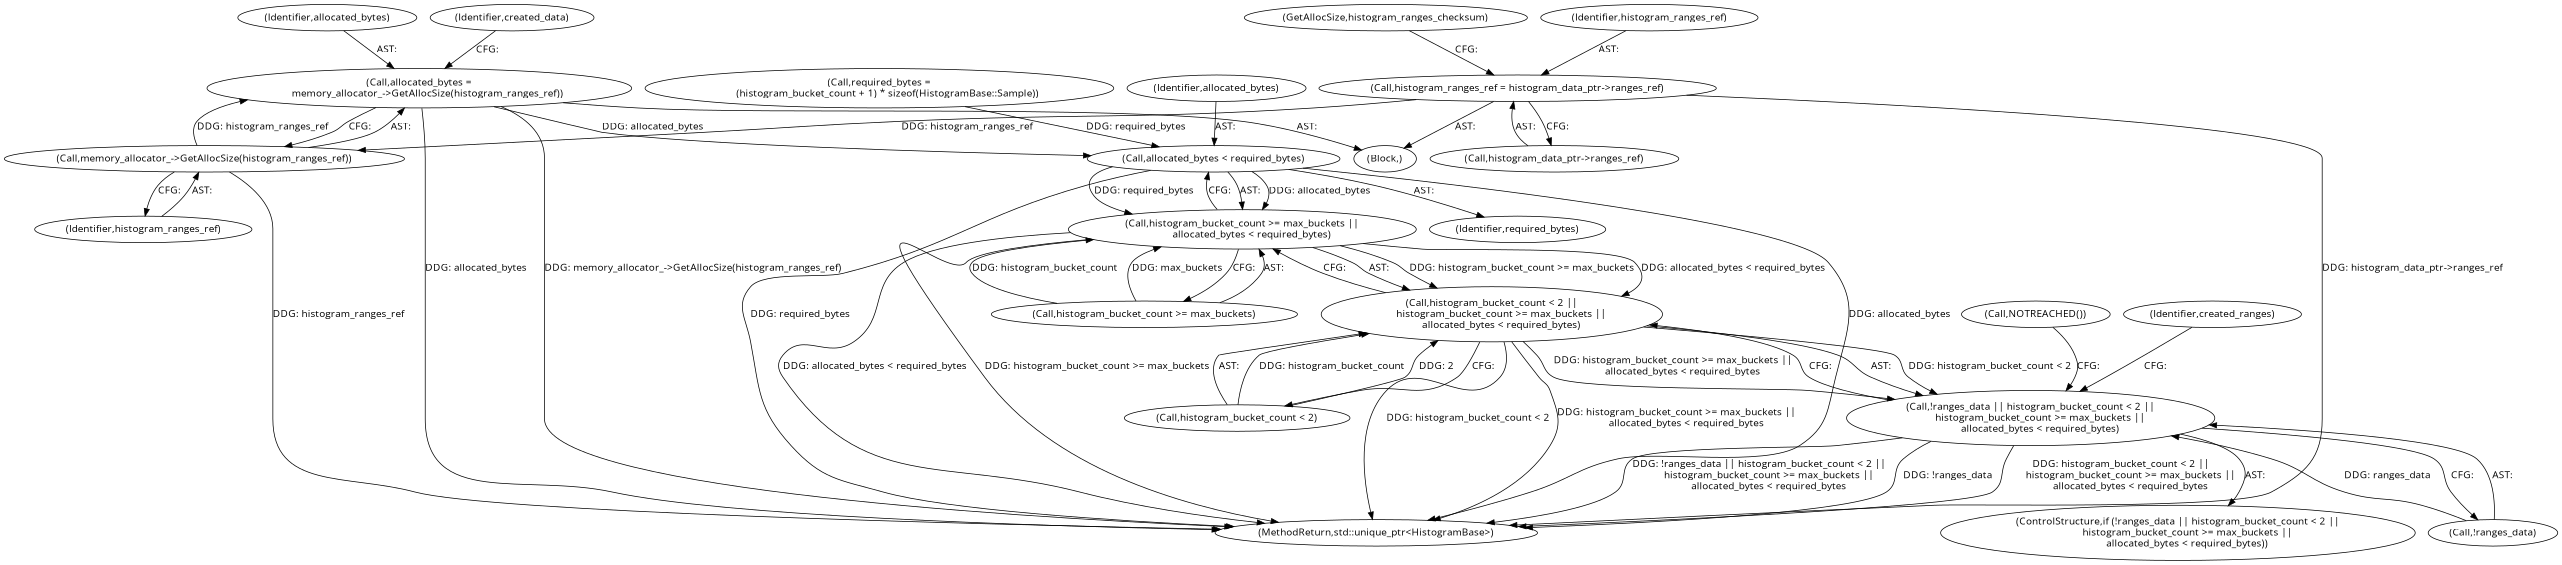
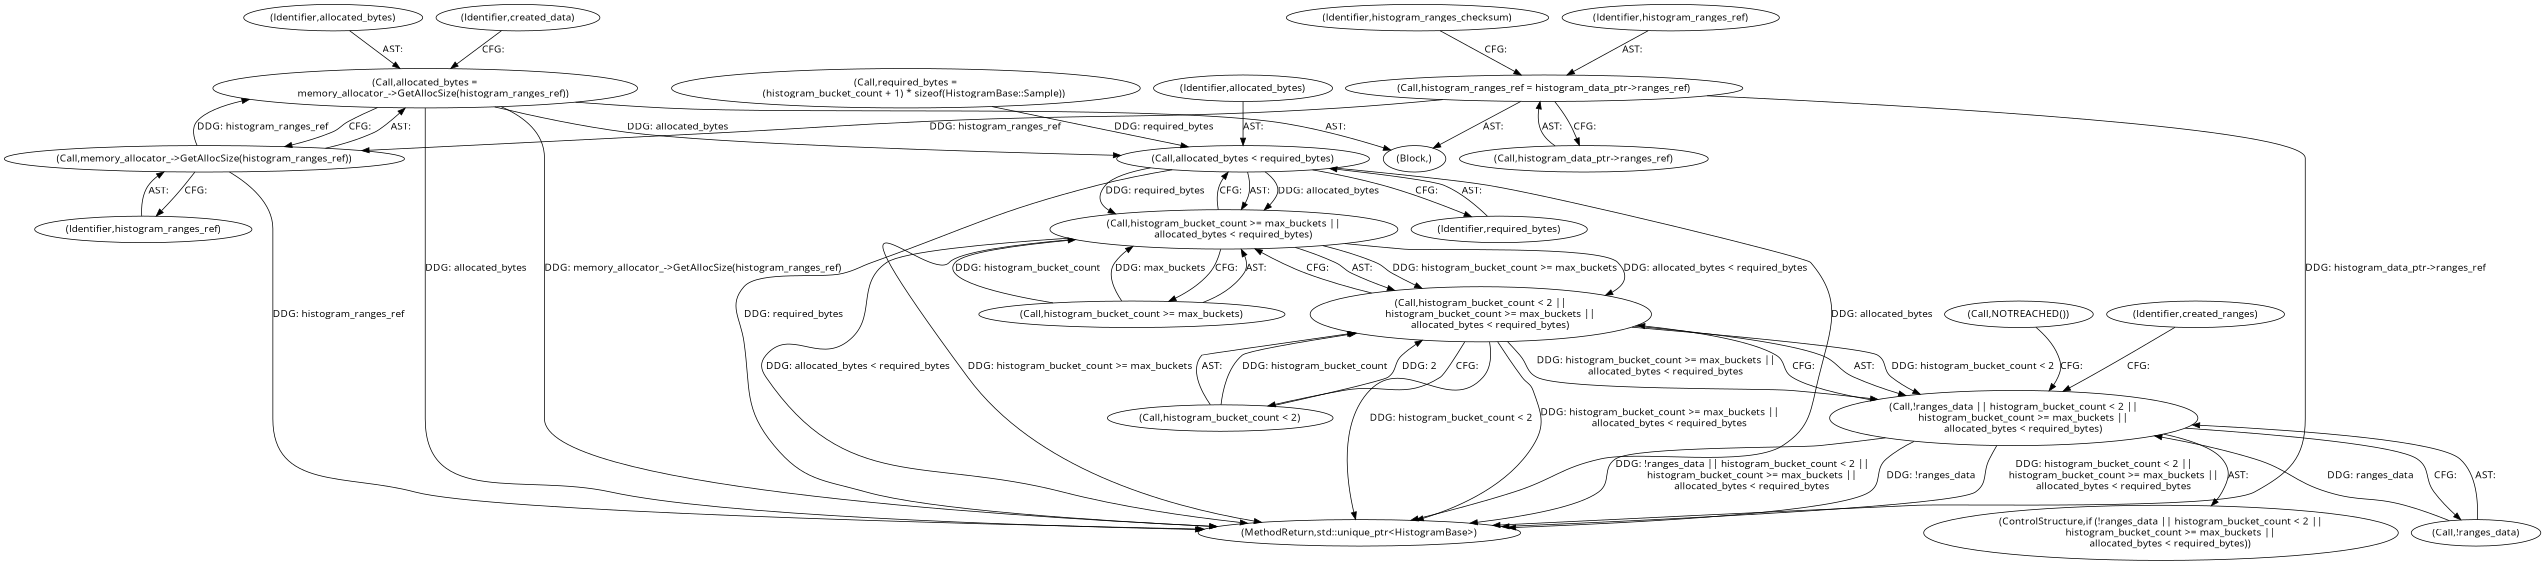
(1386, 18) -> (1418, 18)
none -> (1437, 183)
(1426, 191) -> (1428, 191)
